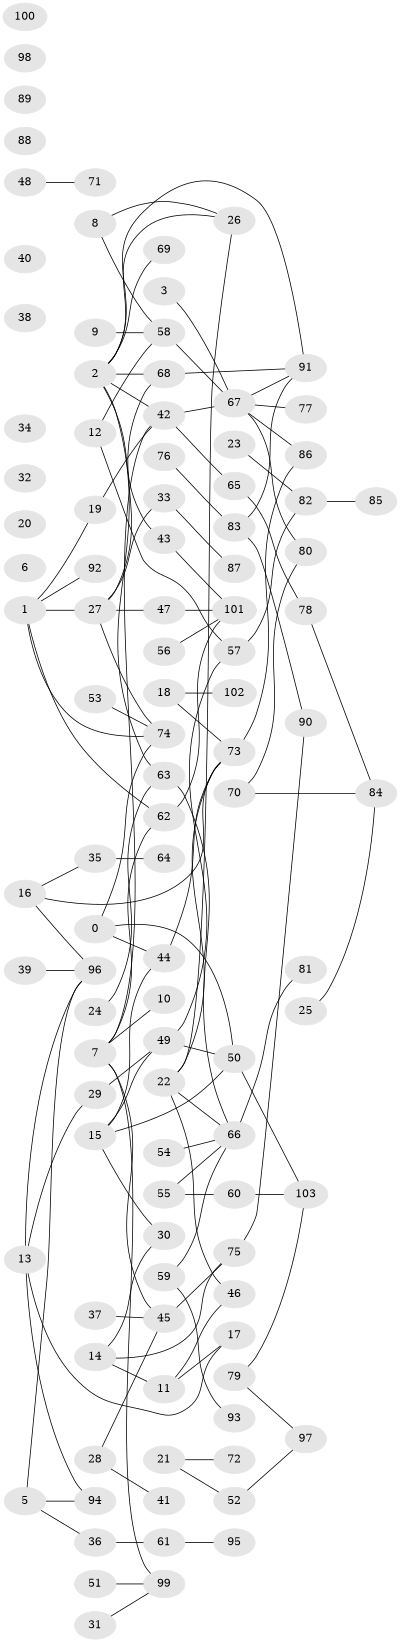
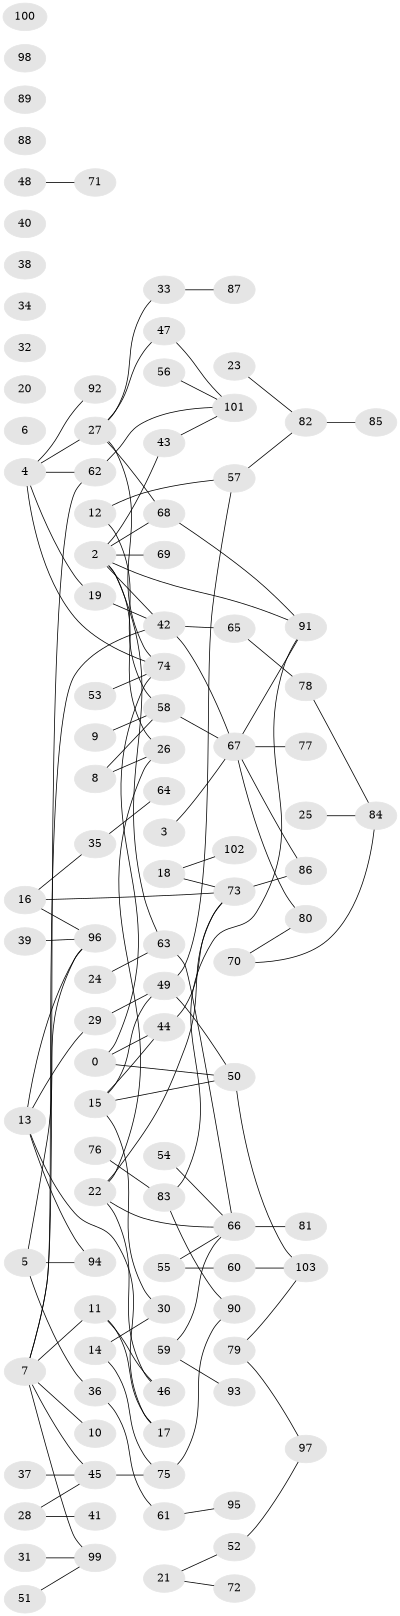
(25, 610) -> (25, 472)
(123, 1370) -> (62, 1338)
